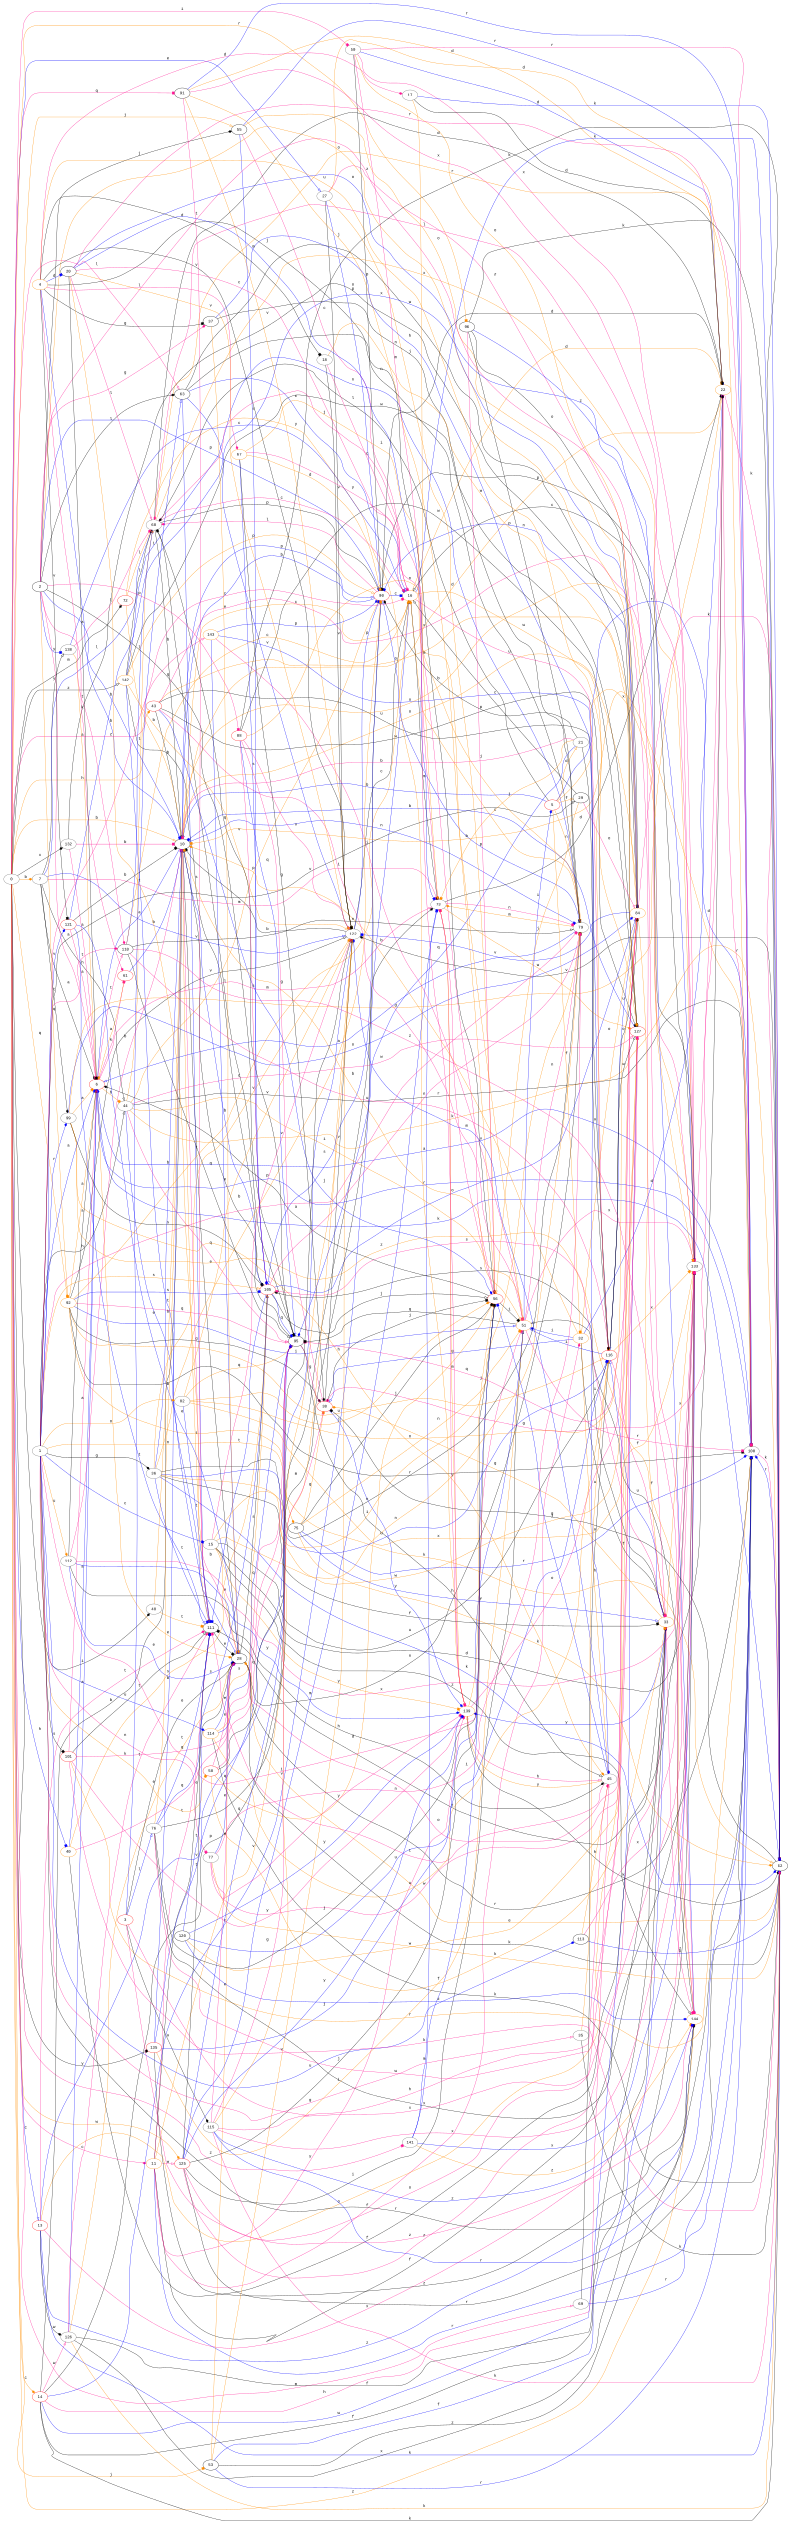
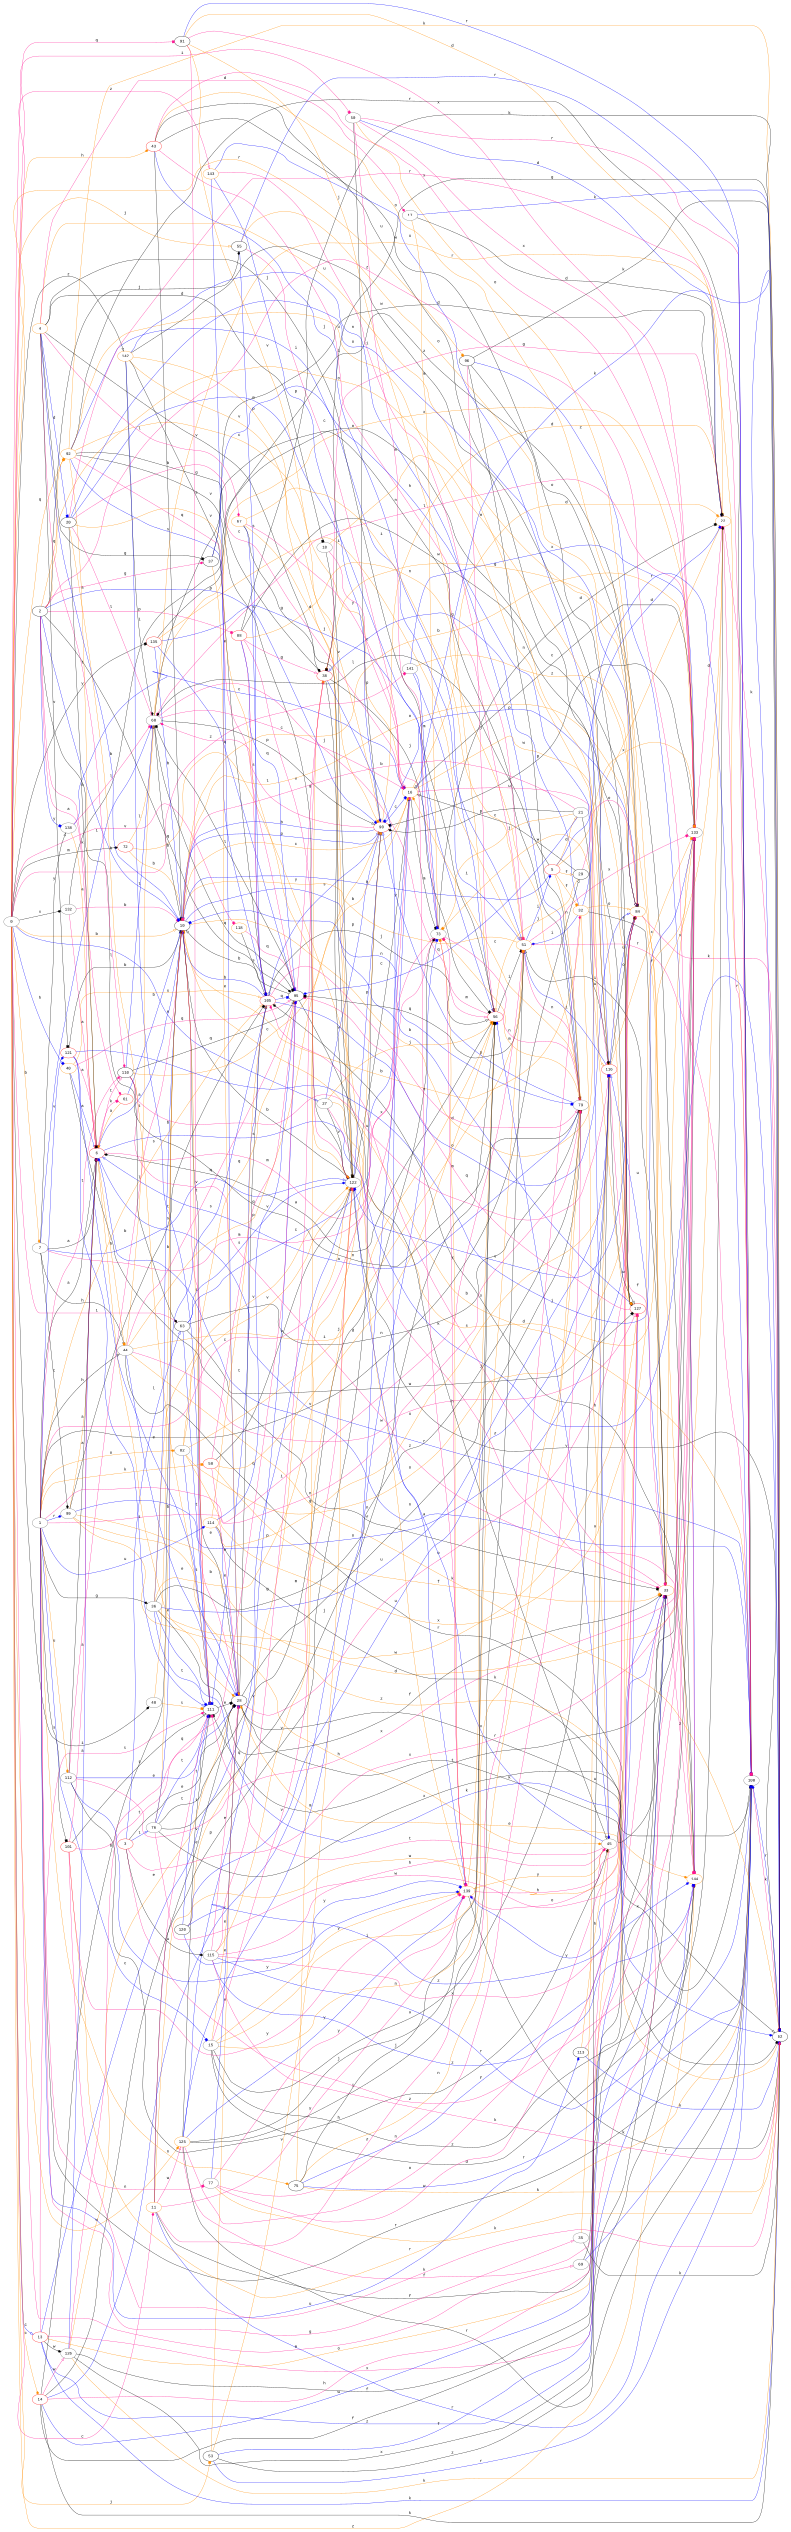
(479, 314) -> (450, 480)
none -> (239, 928)
(52, 1249) -> (58, 1309)
(182, 2164) -> (182, 2142)
